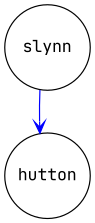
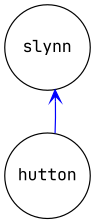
(40, 106) -> (55, 118)
